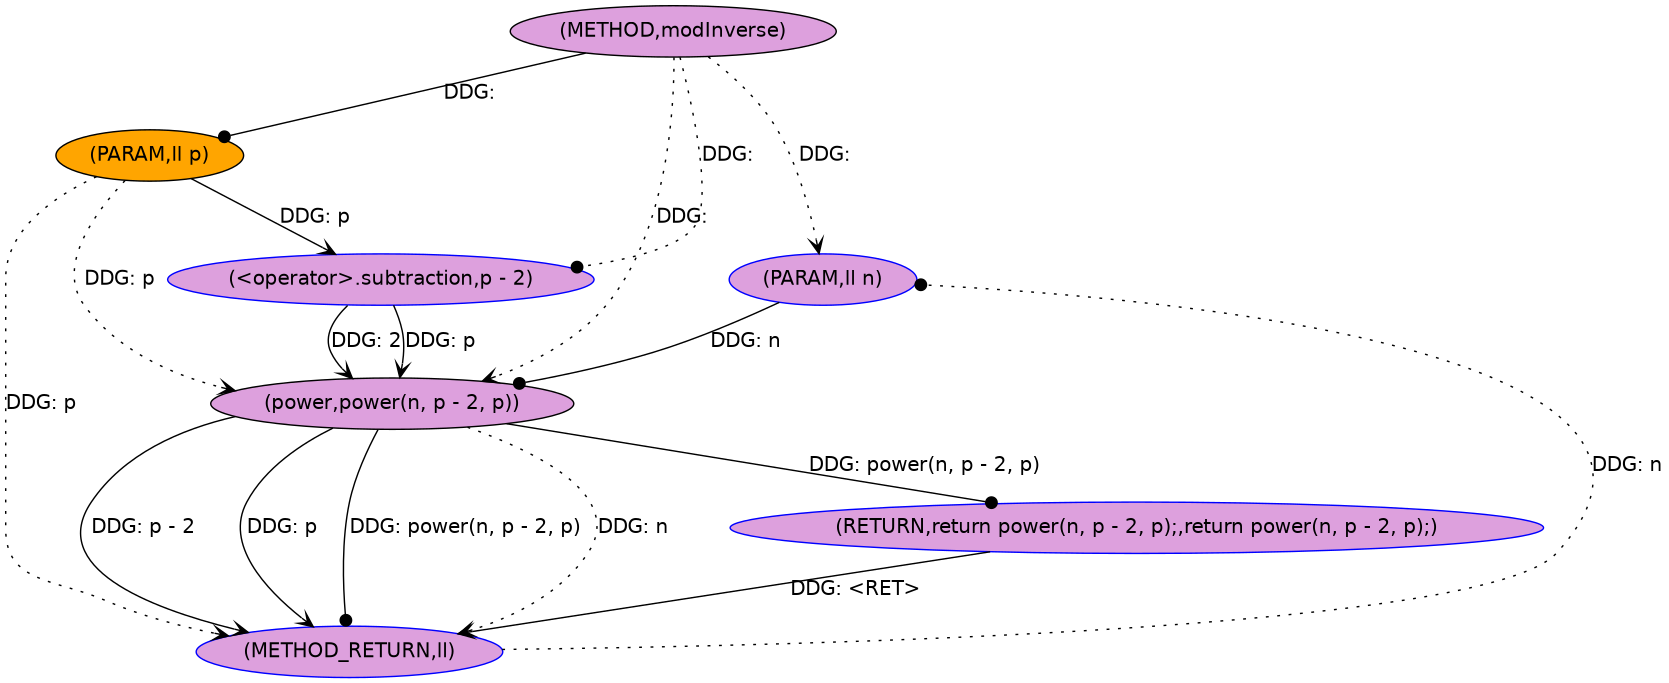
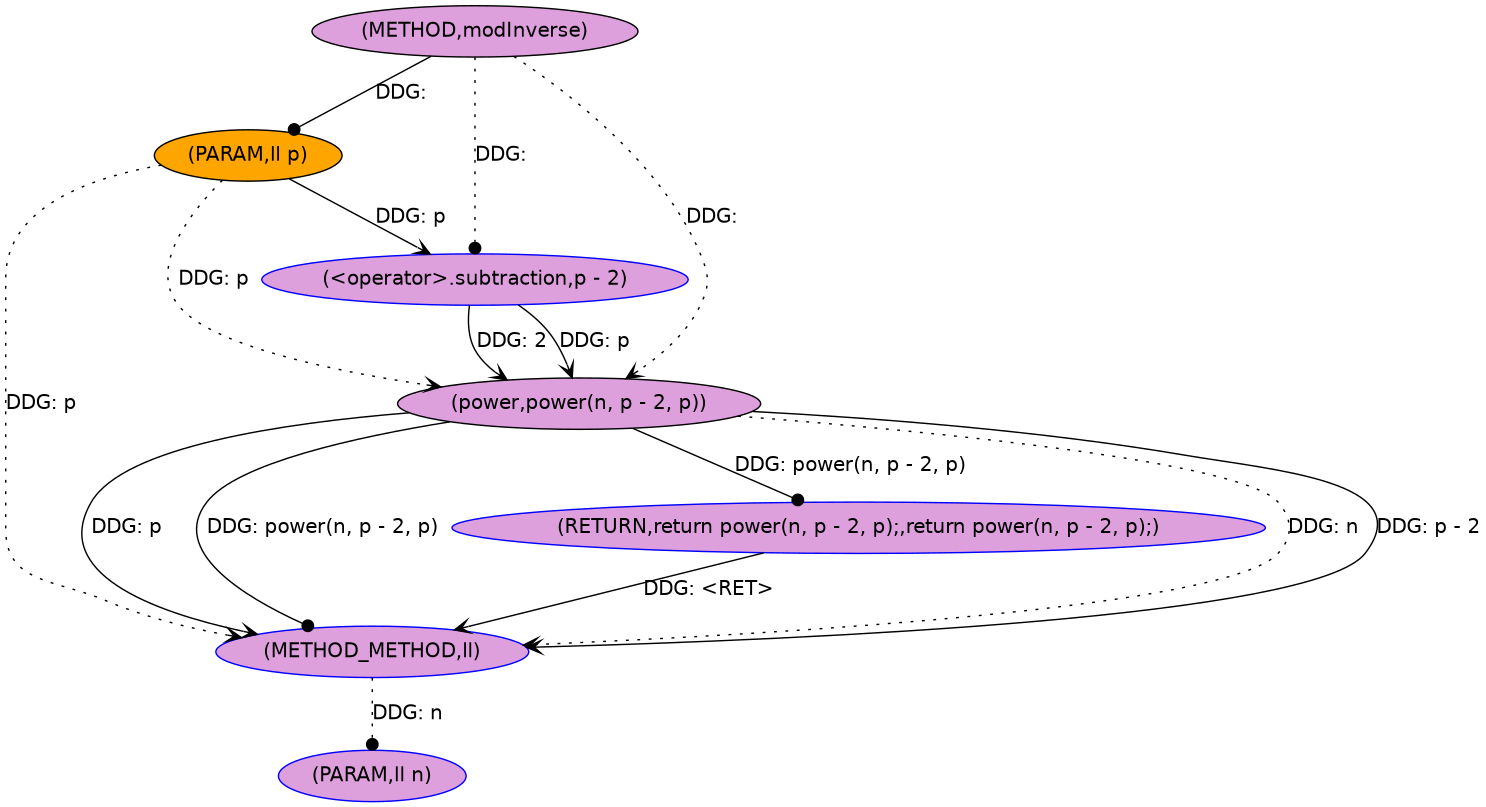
(781, 137) -> none
(655, 352) -> none
(349, 652) -> (372, 652)
